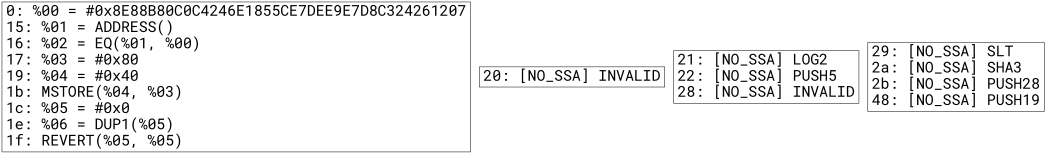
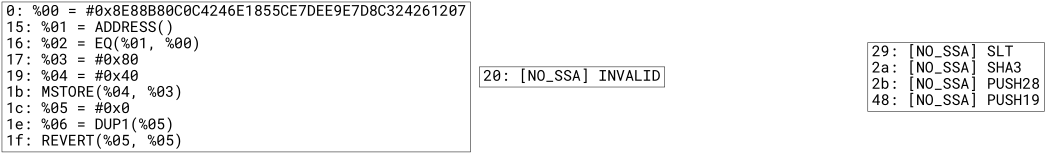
(766, 77) -> none
